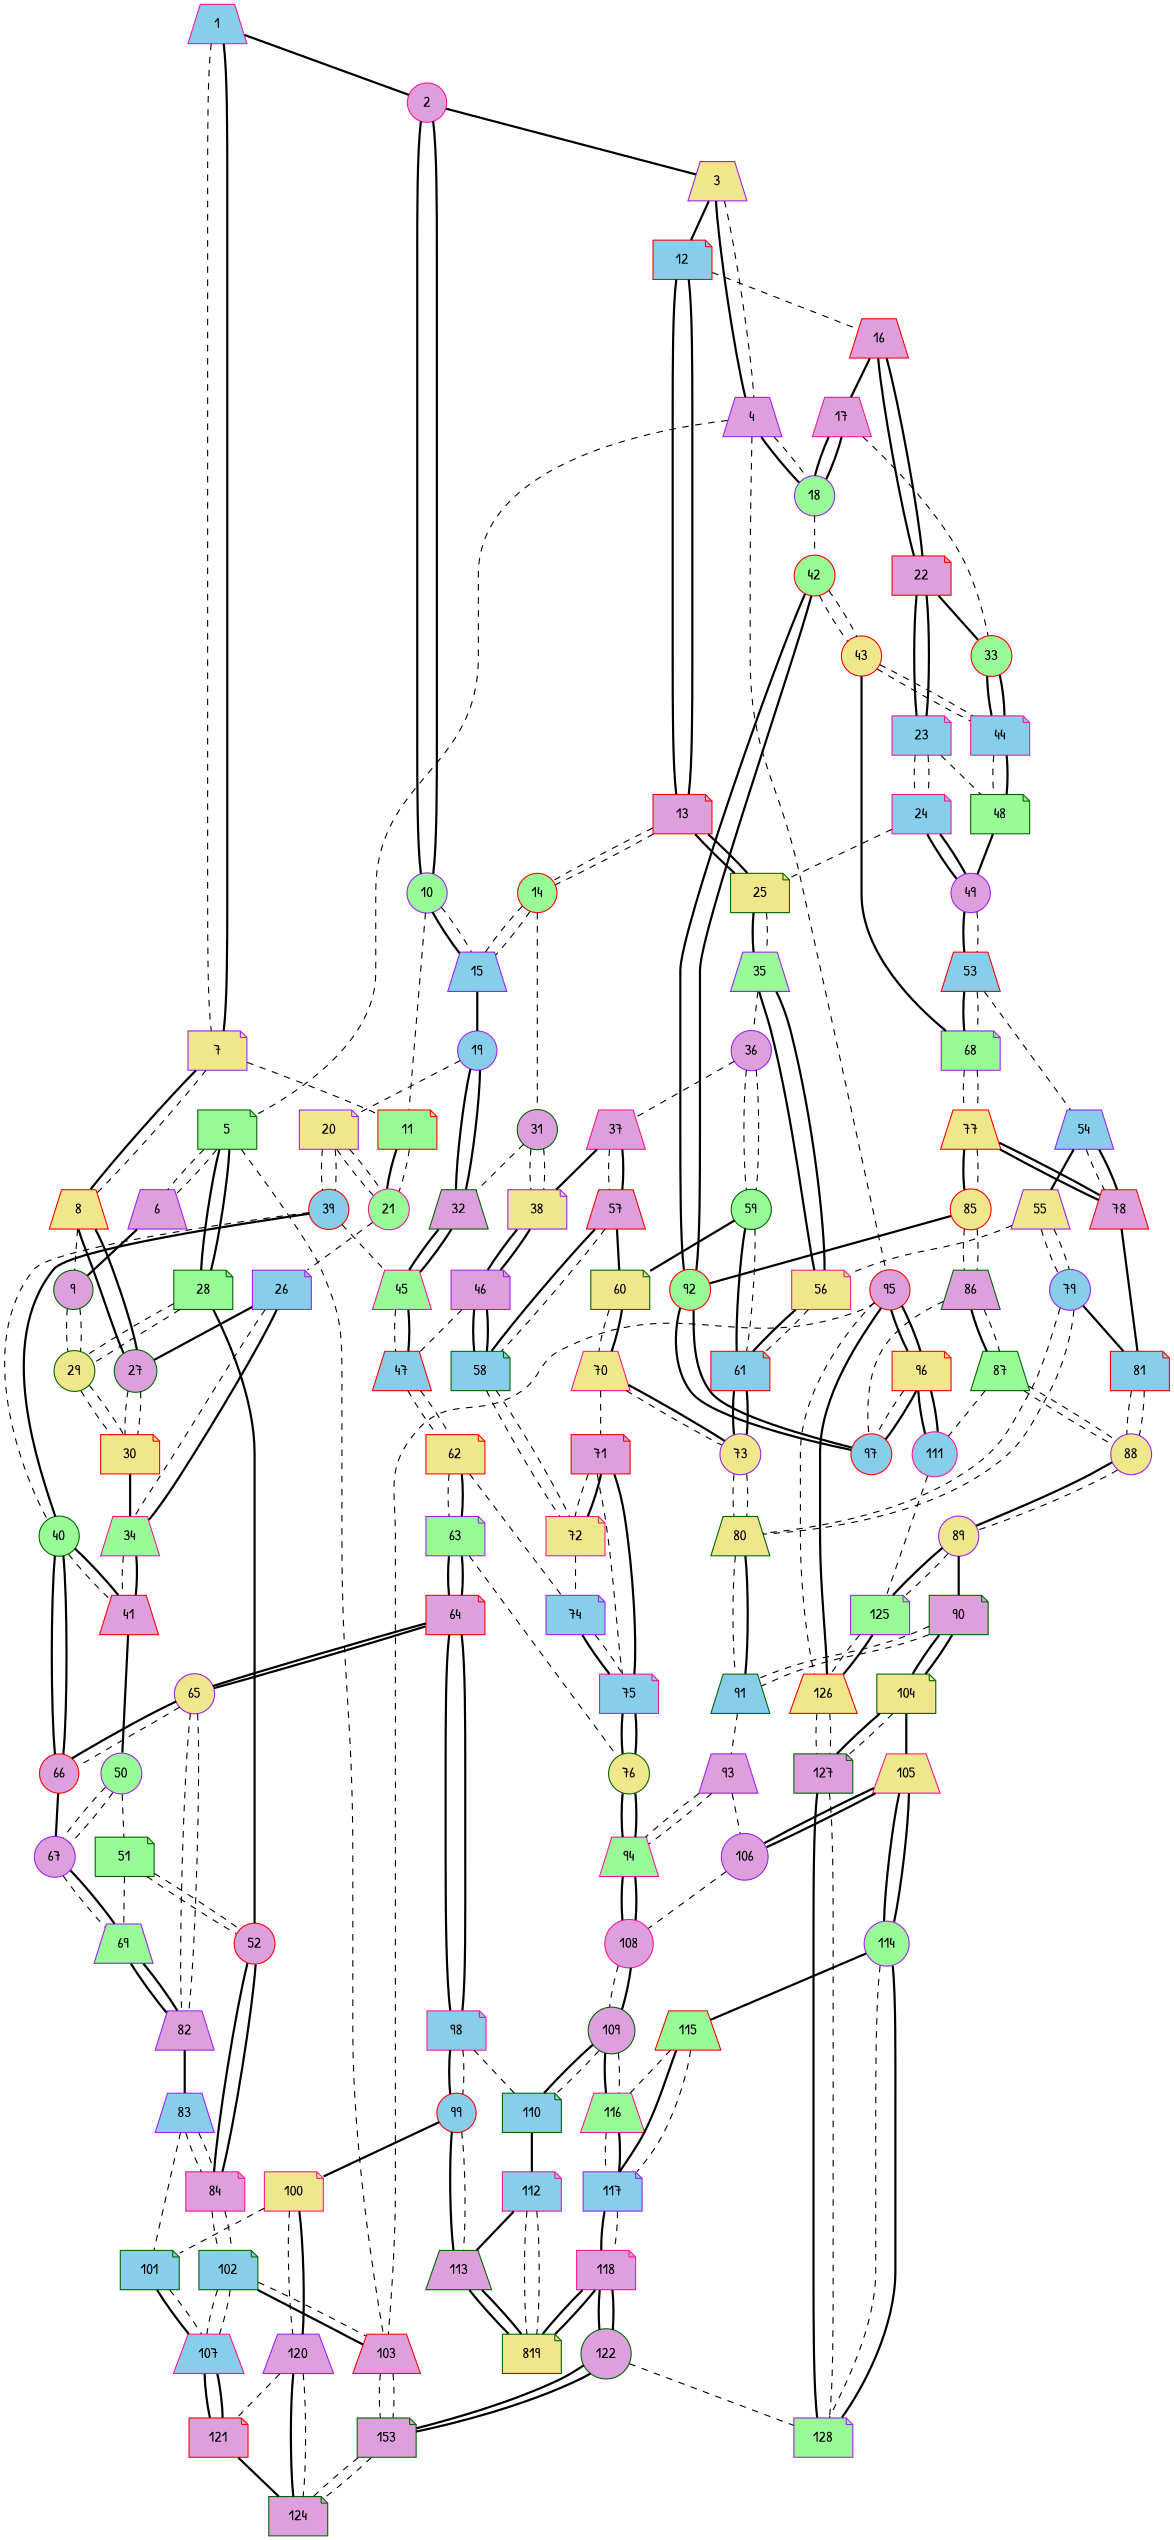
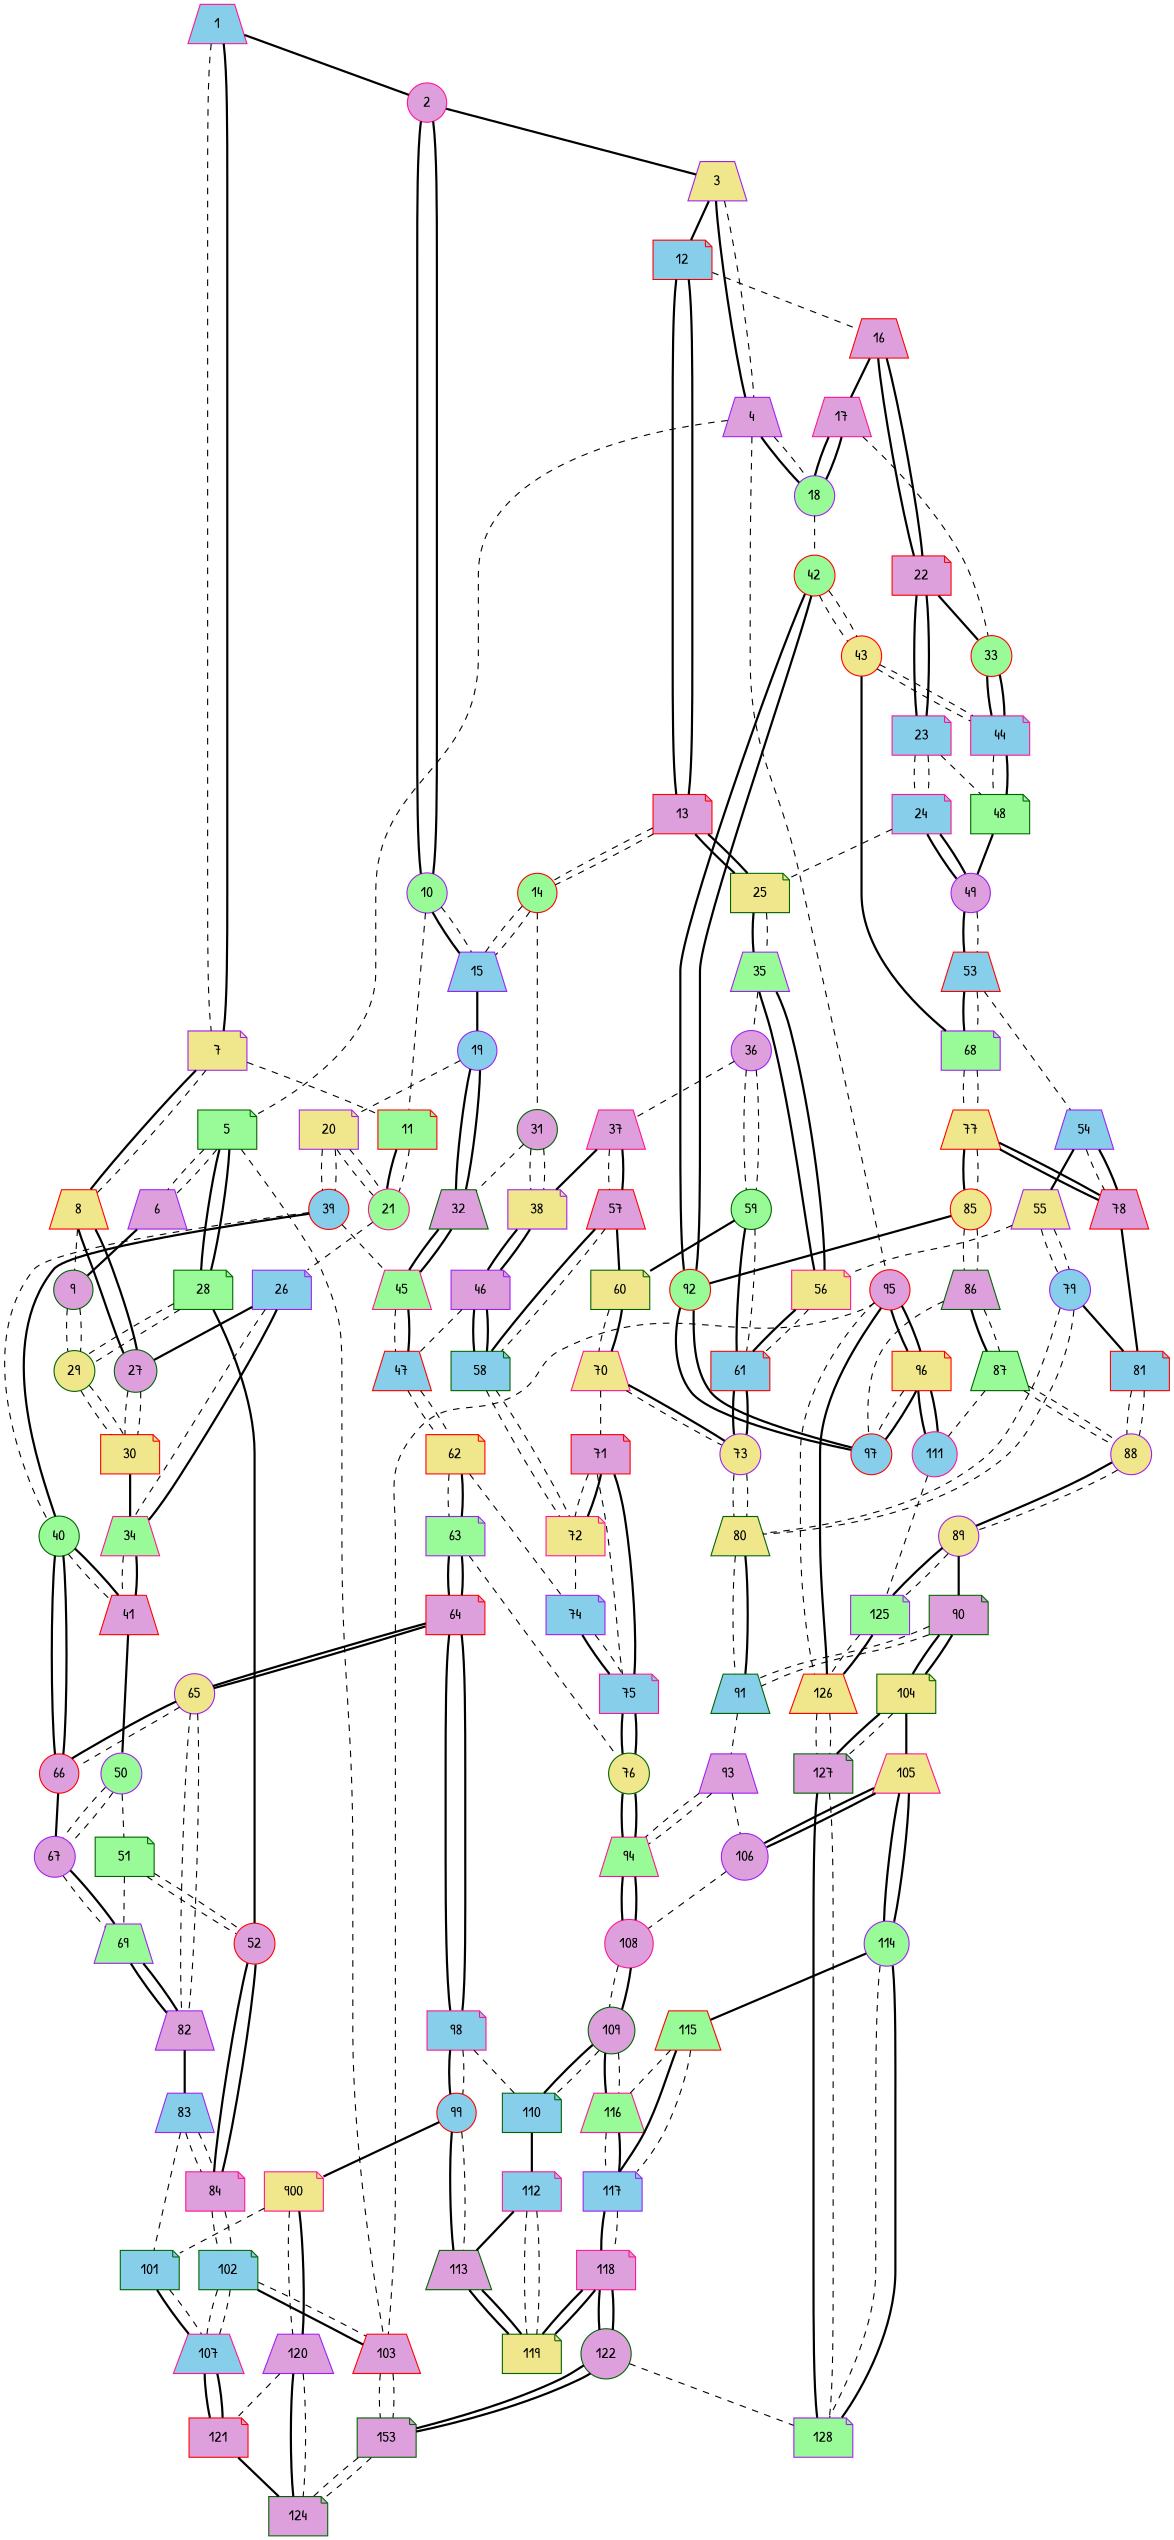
(294, 2191) -> (294, 2191)
(532, 2354) -> (532, 2354)
